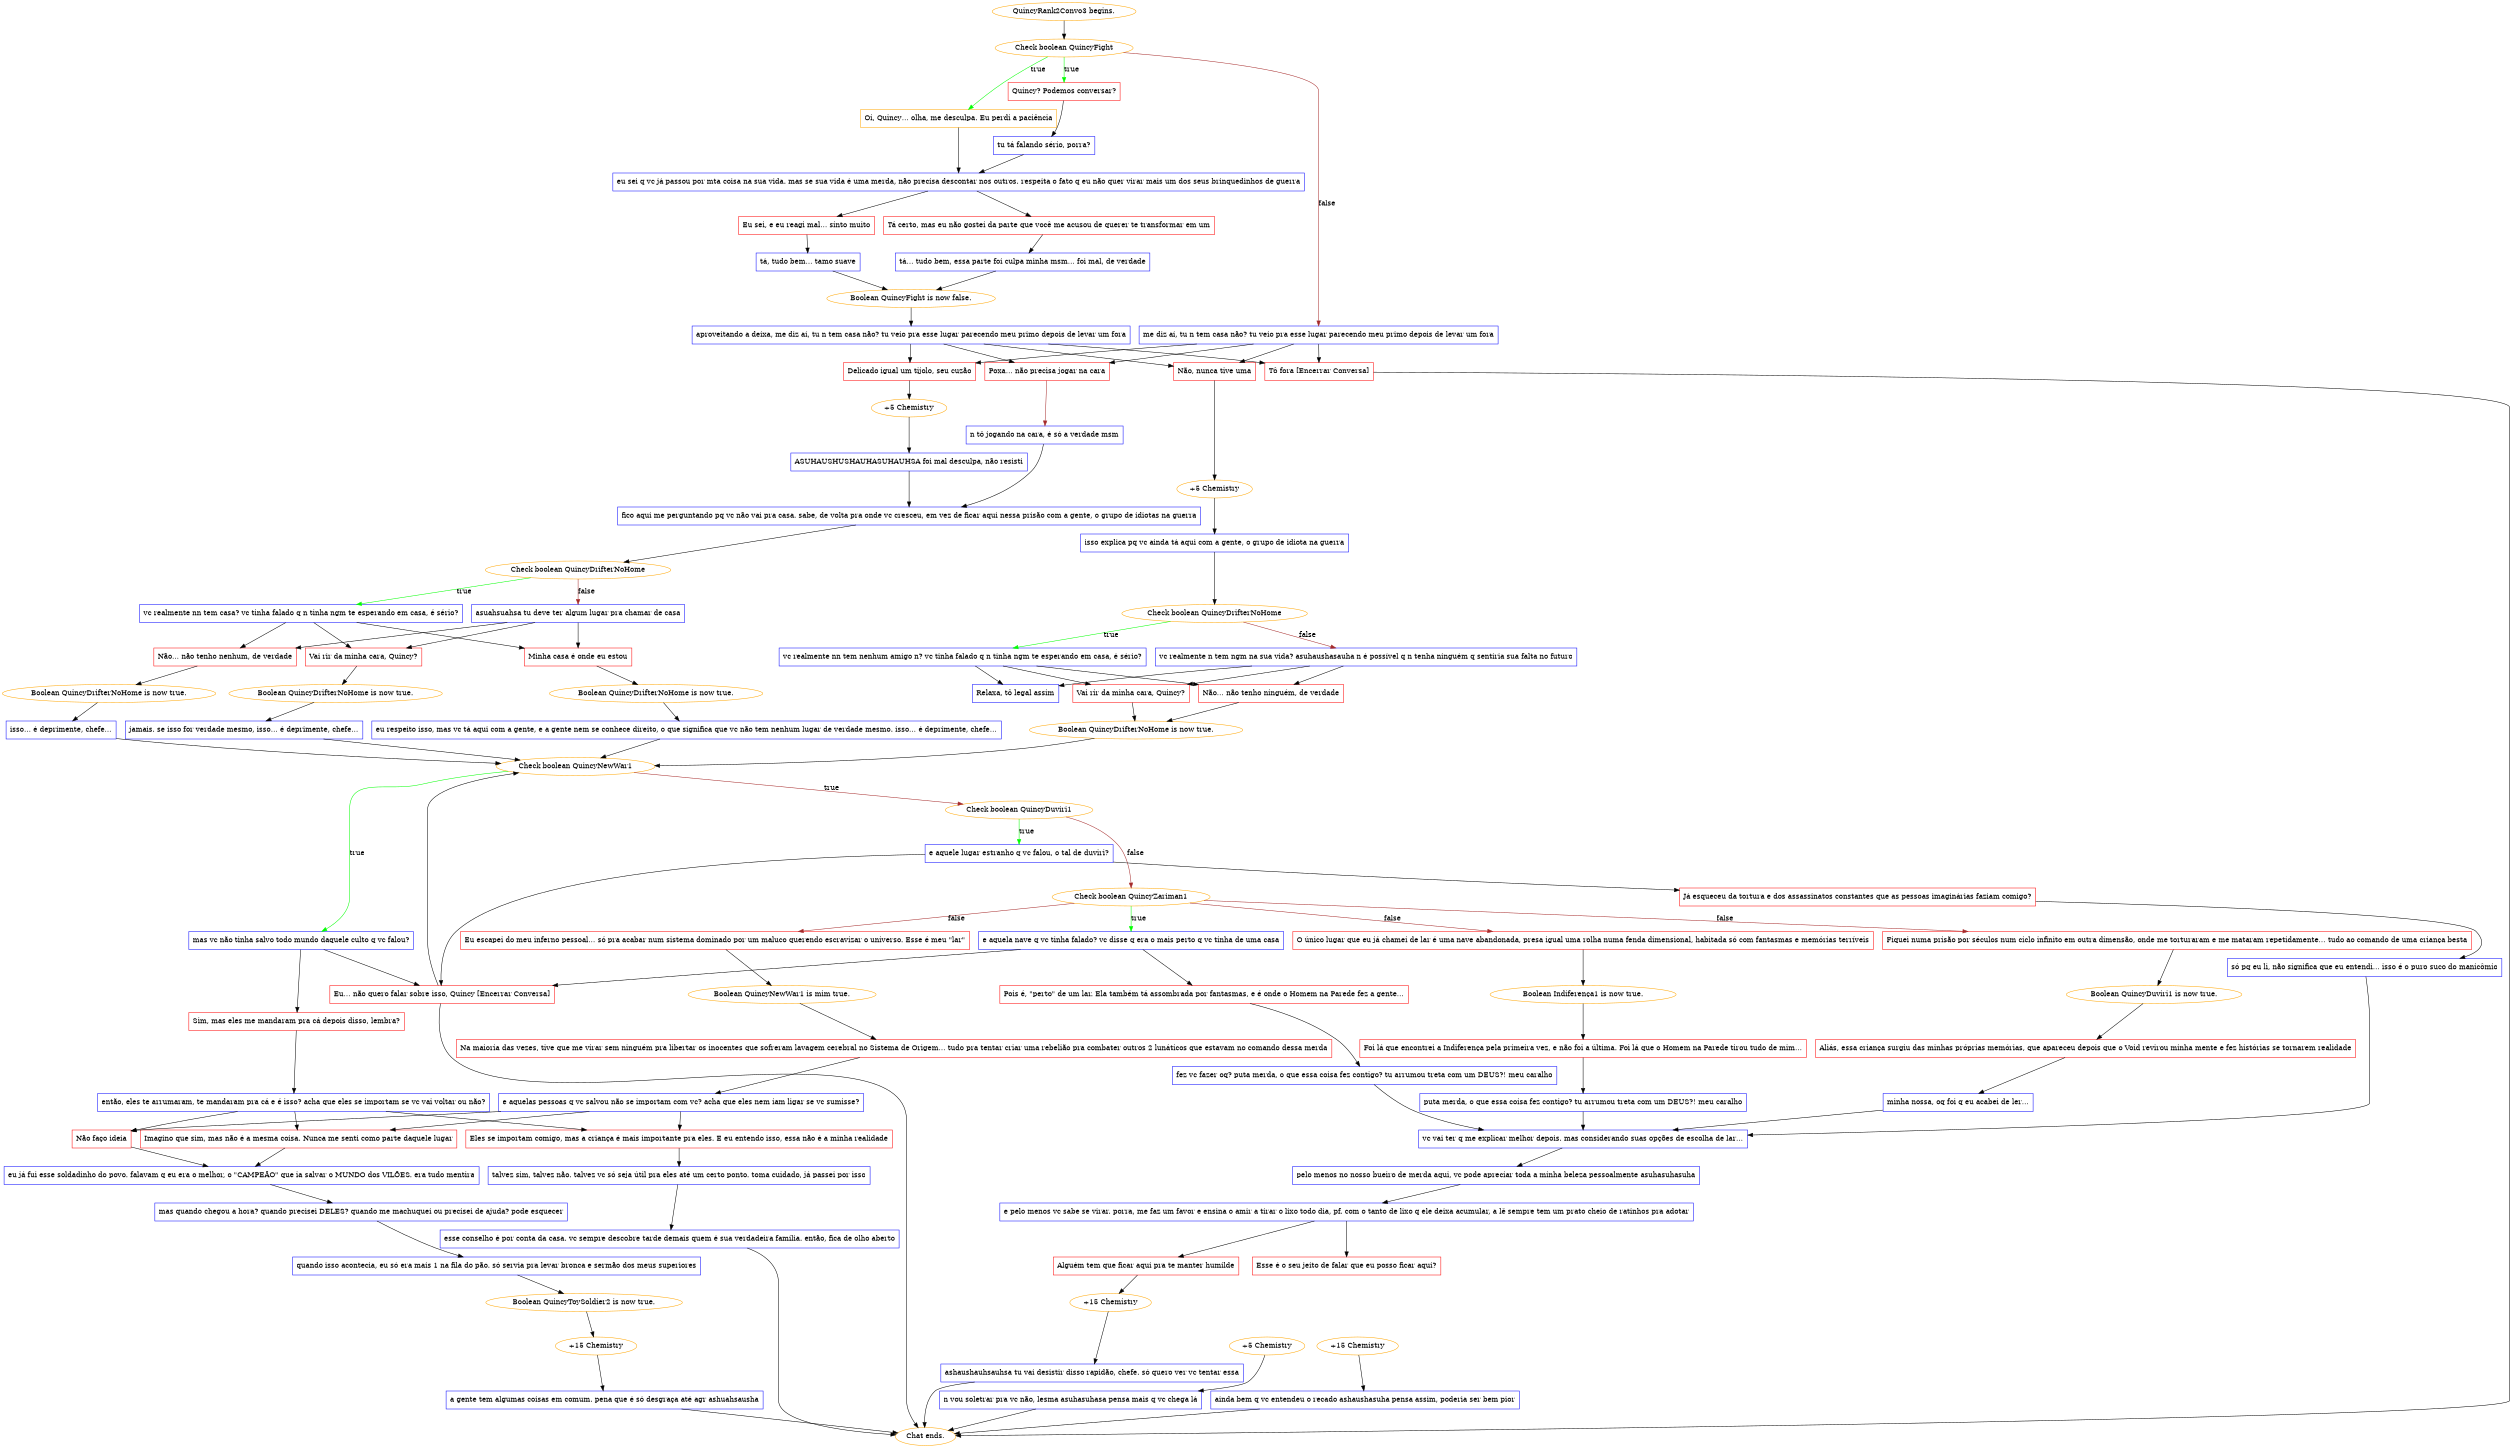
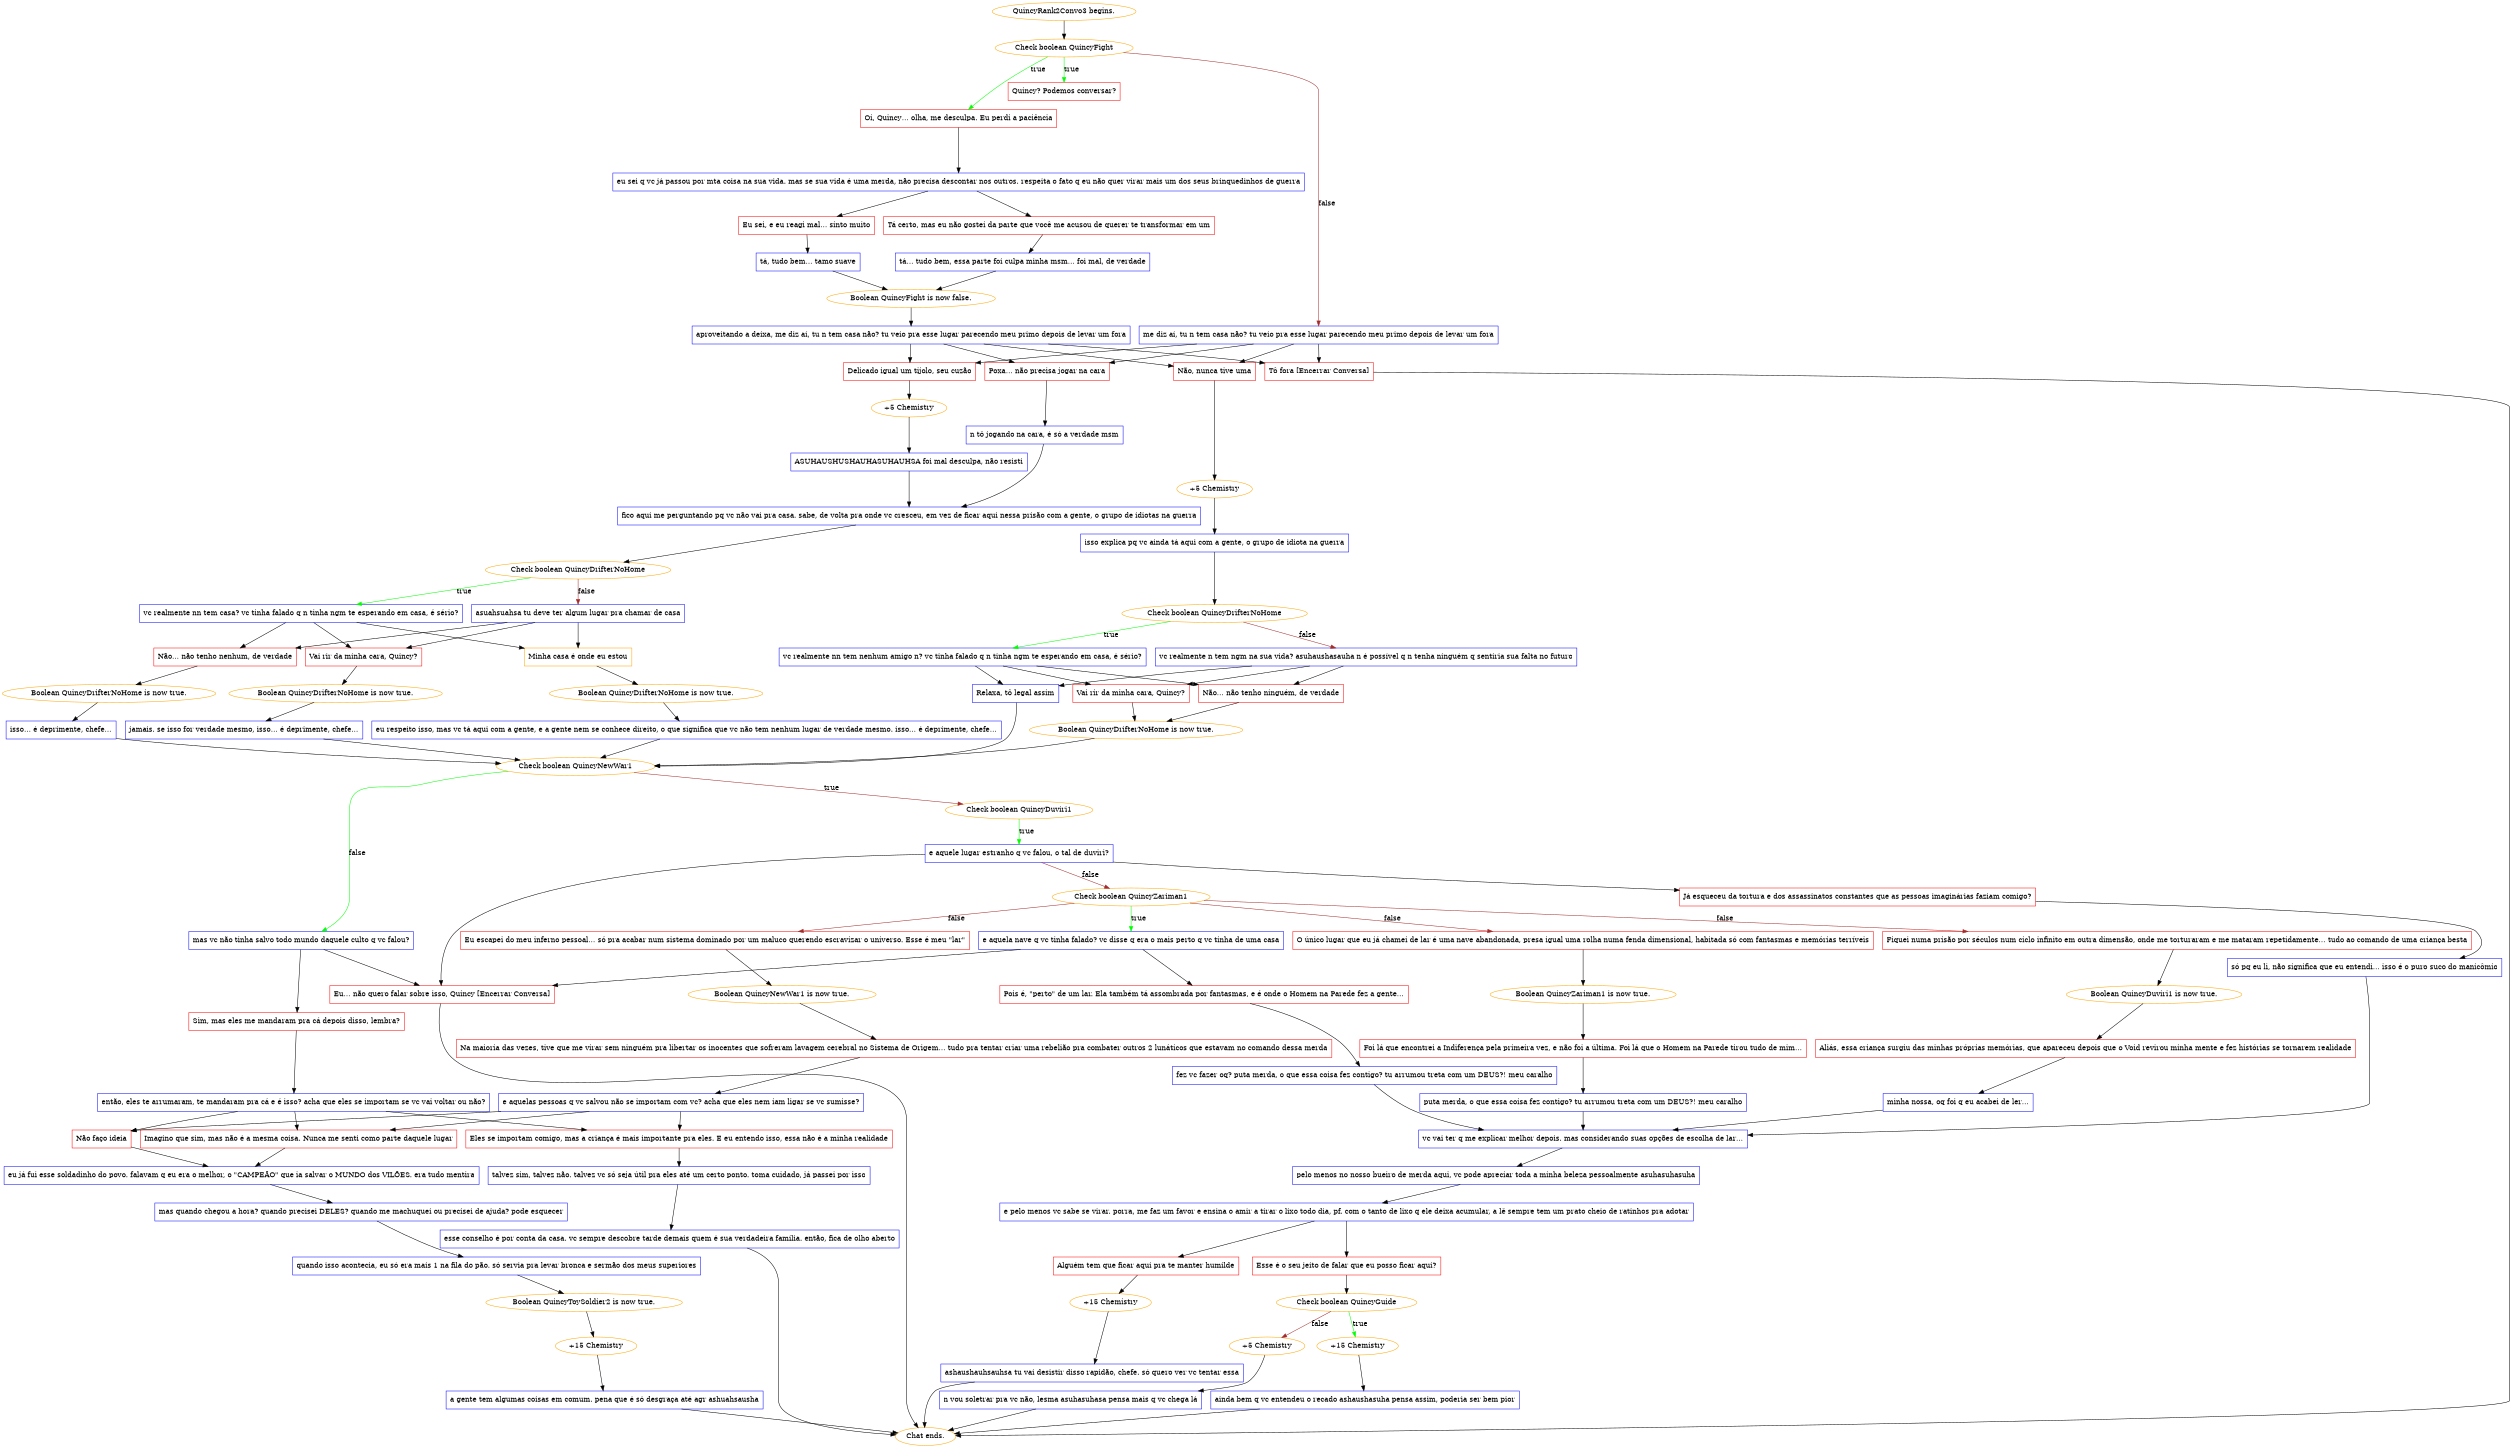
(959, 118) -> (959, 118)
(1044, 146) -> none
(1046, 401) -> (1046, 401)
(578, 657) -> (578, 657)
(1111, 838) -> (1073, 875)
(428, 849) -> (854, 761)
(357, 854) -> (357, 854)
(782, 994) -> (782, 994)
(1583, 994) -> (1583, 994)
none -> (1347, 1302)
